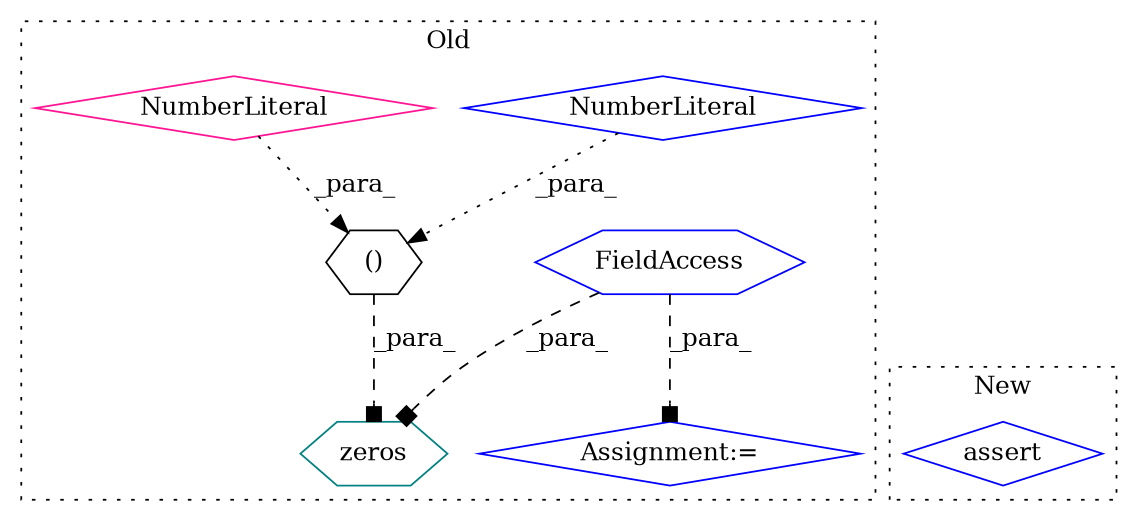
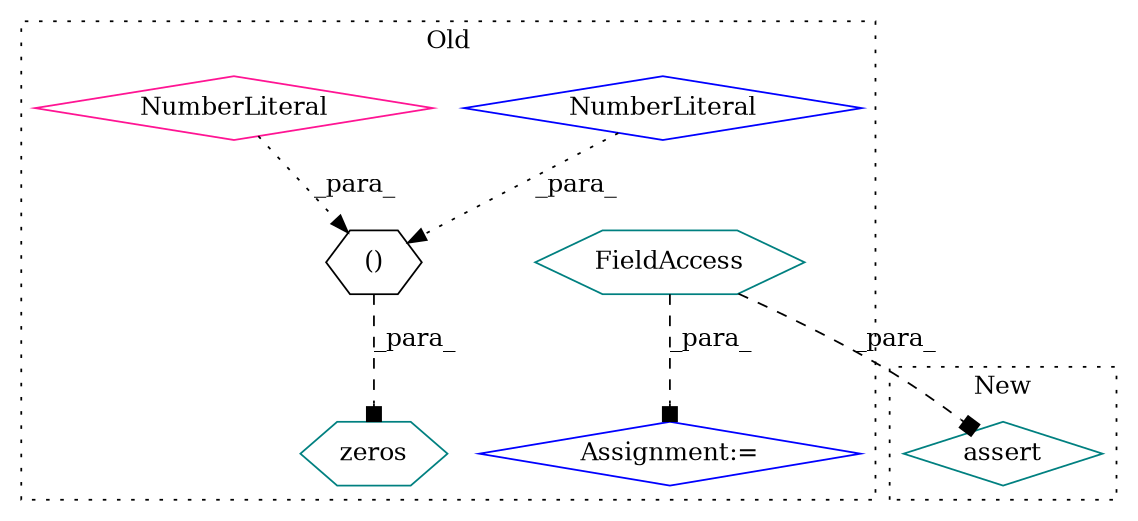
(670, 262) -> (670, 262)
(501, 342) -> (853, 350)
(1003, 454) -> (1003, 454)
